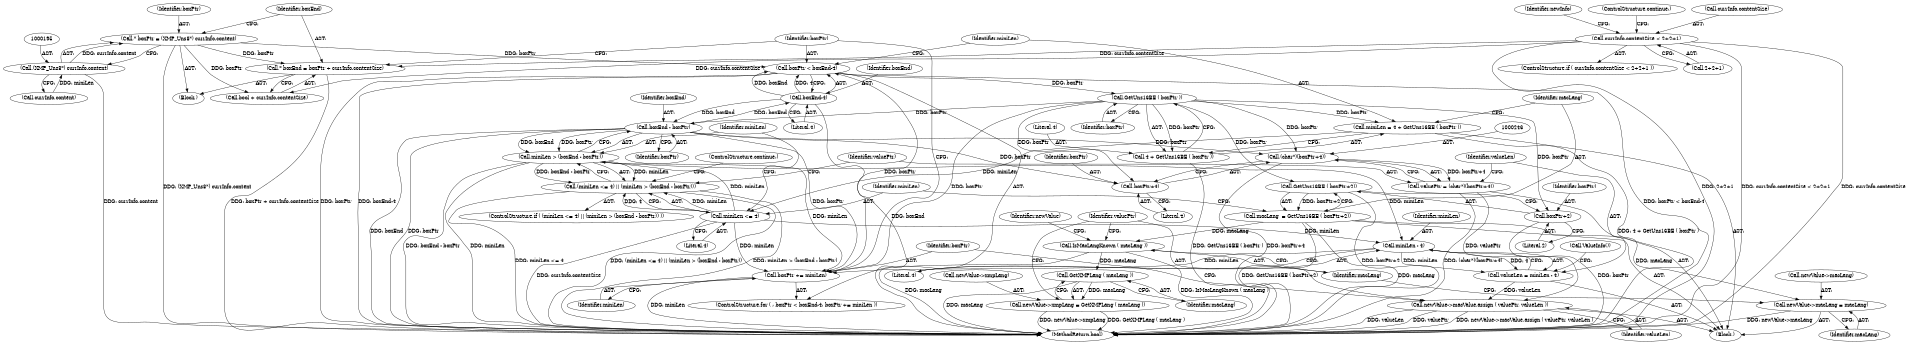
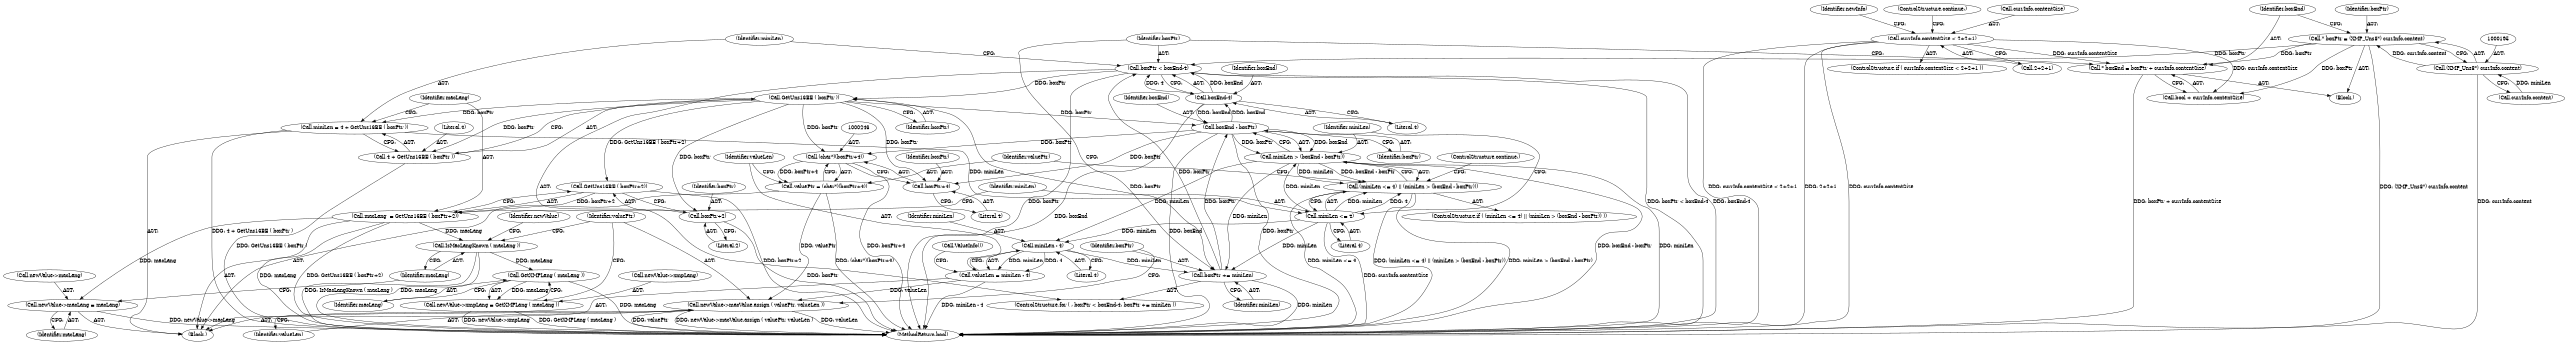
(1251, 143) -> (648, 143)
(809, 179) -> (1204, 203)
none -> (949, 296)
